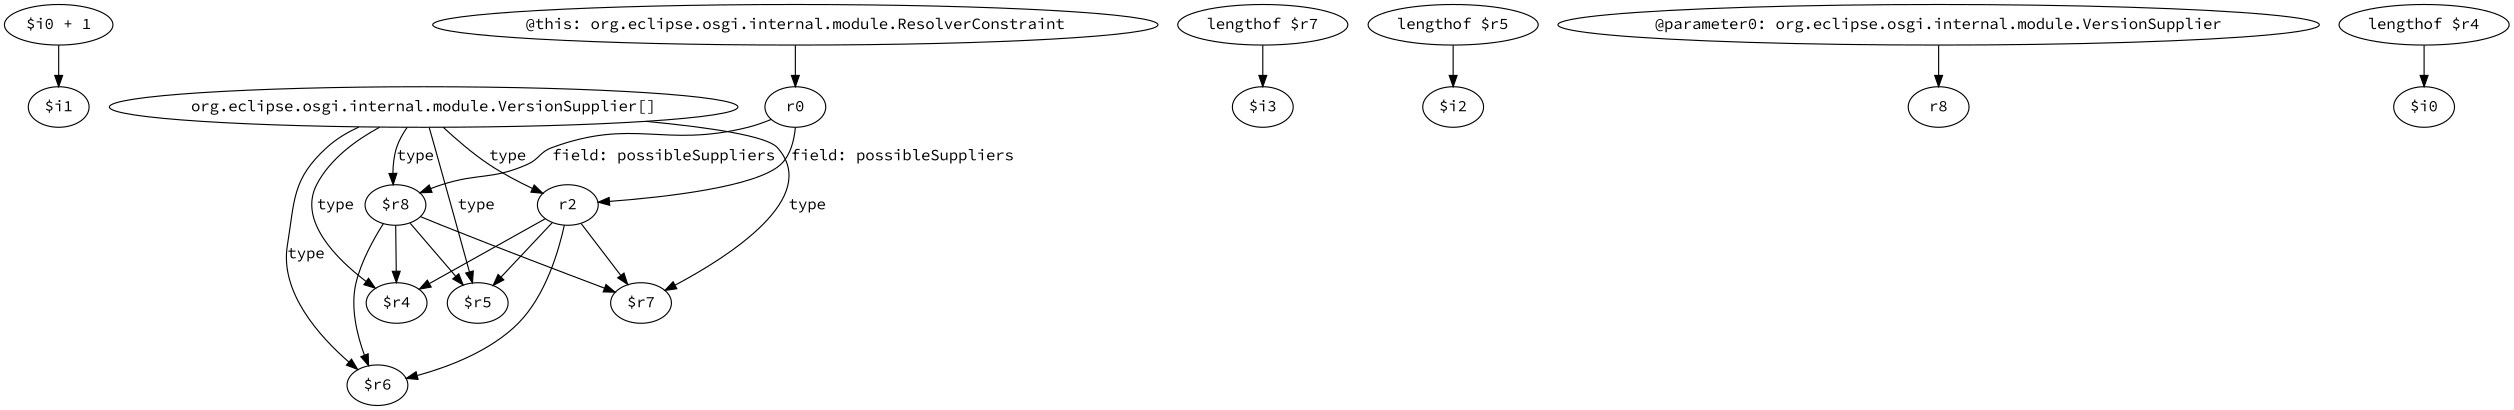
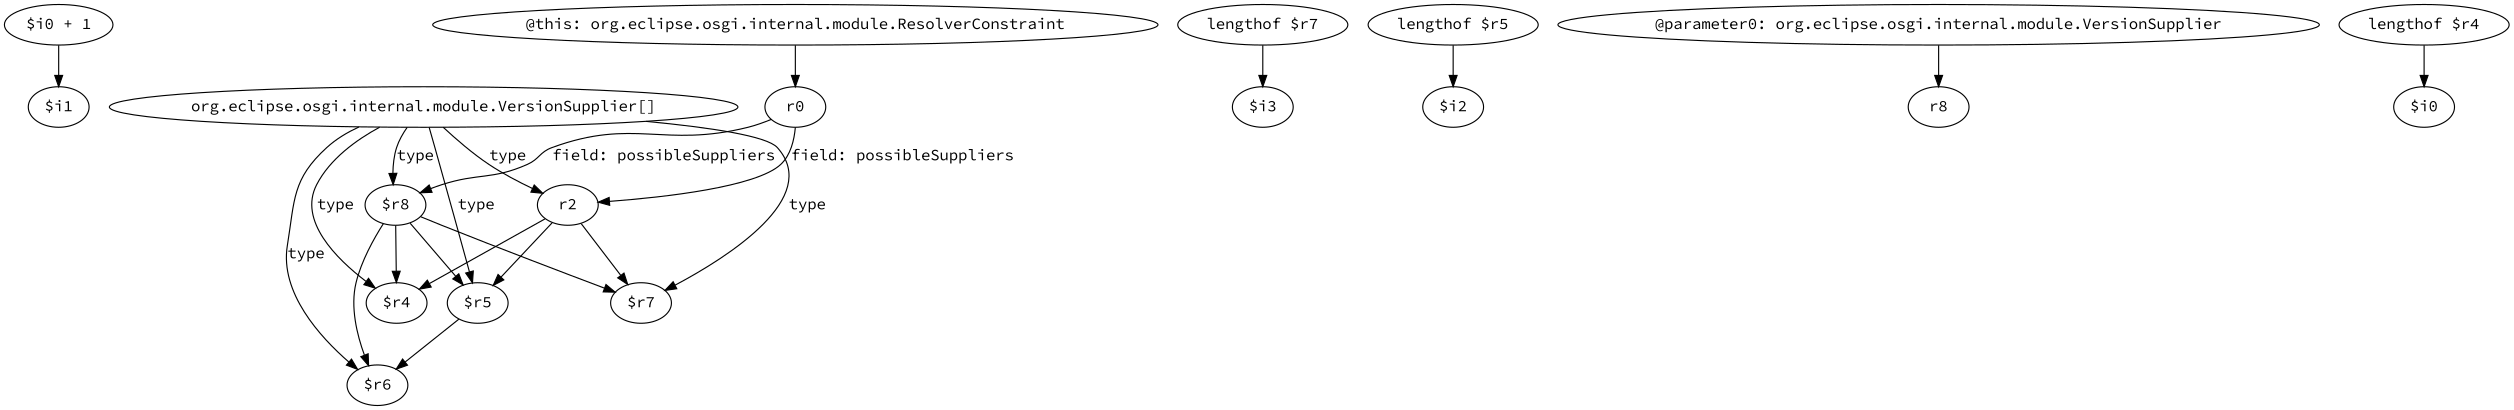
(516, 325) -> (432, 341)
